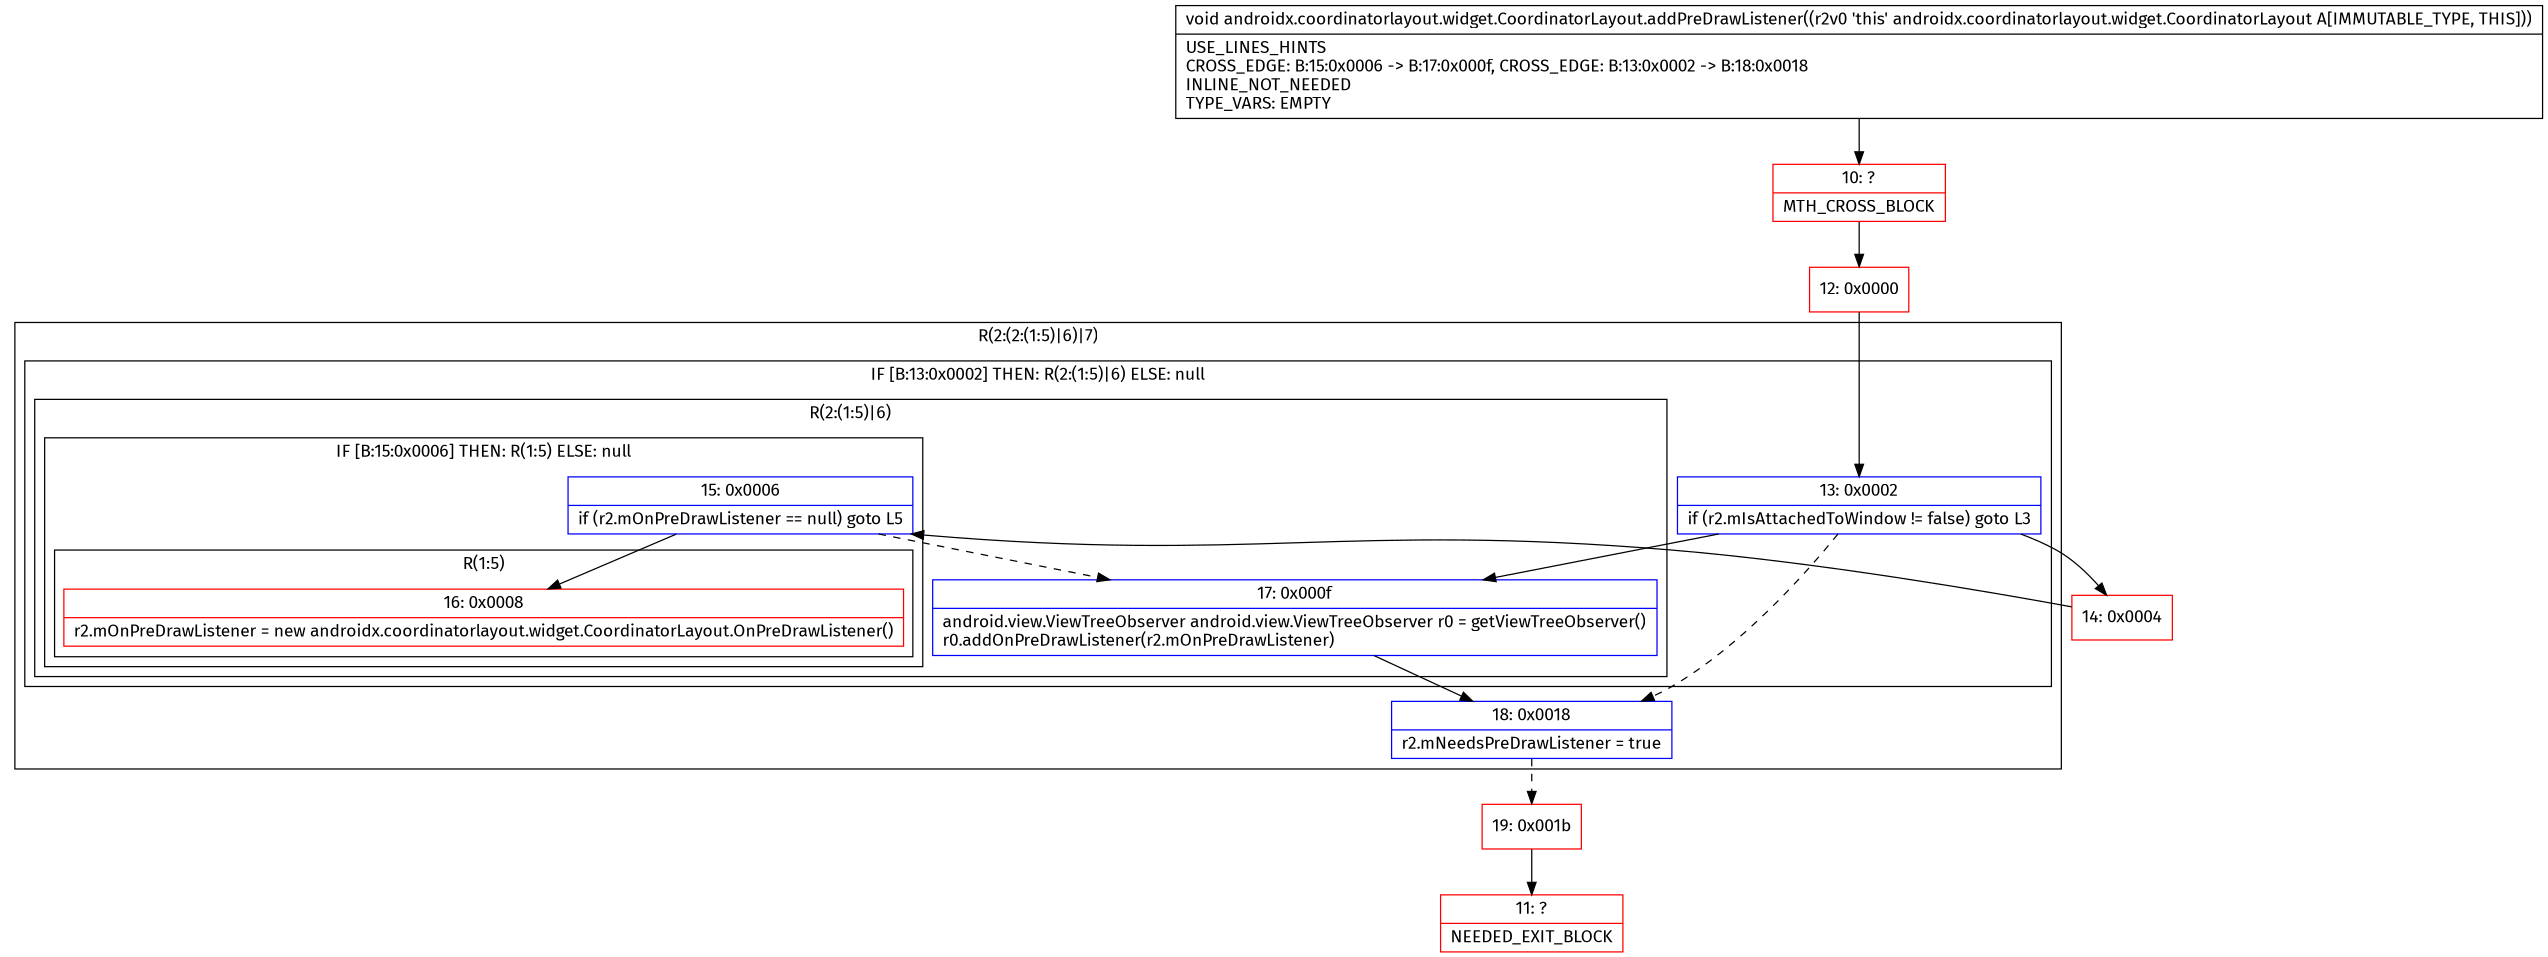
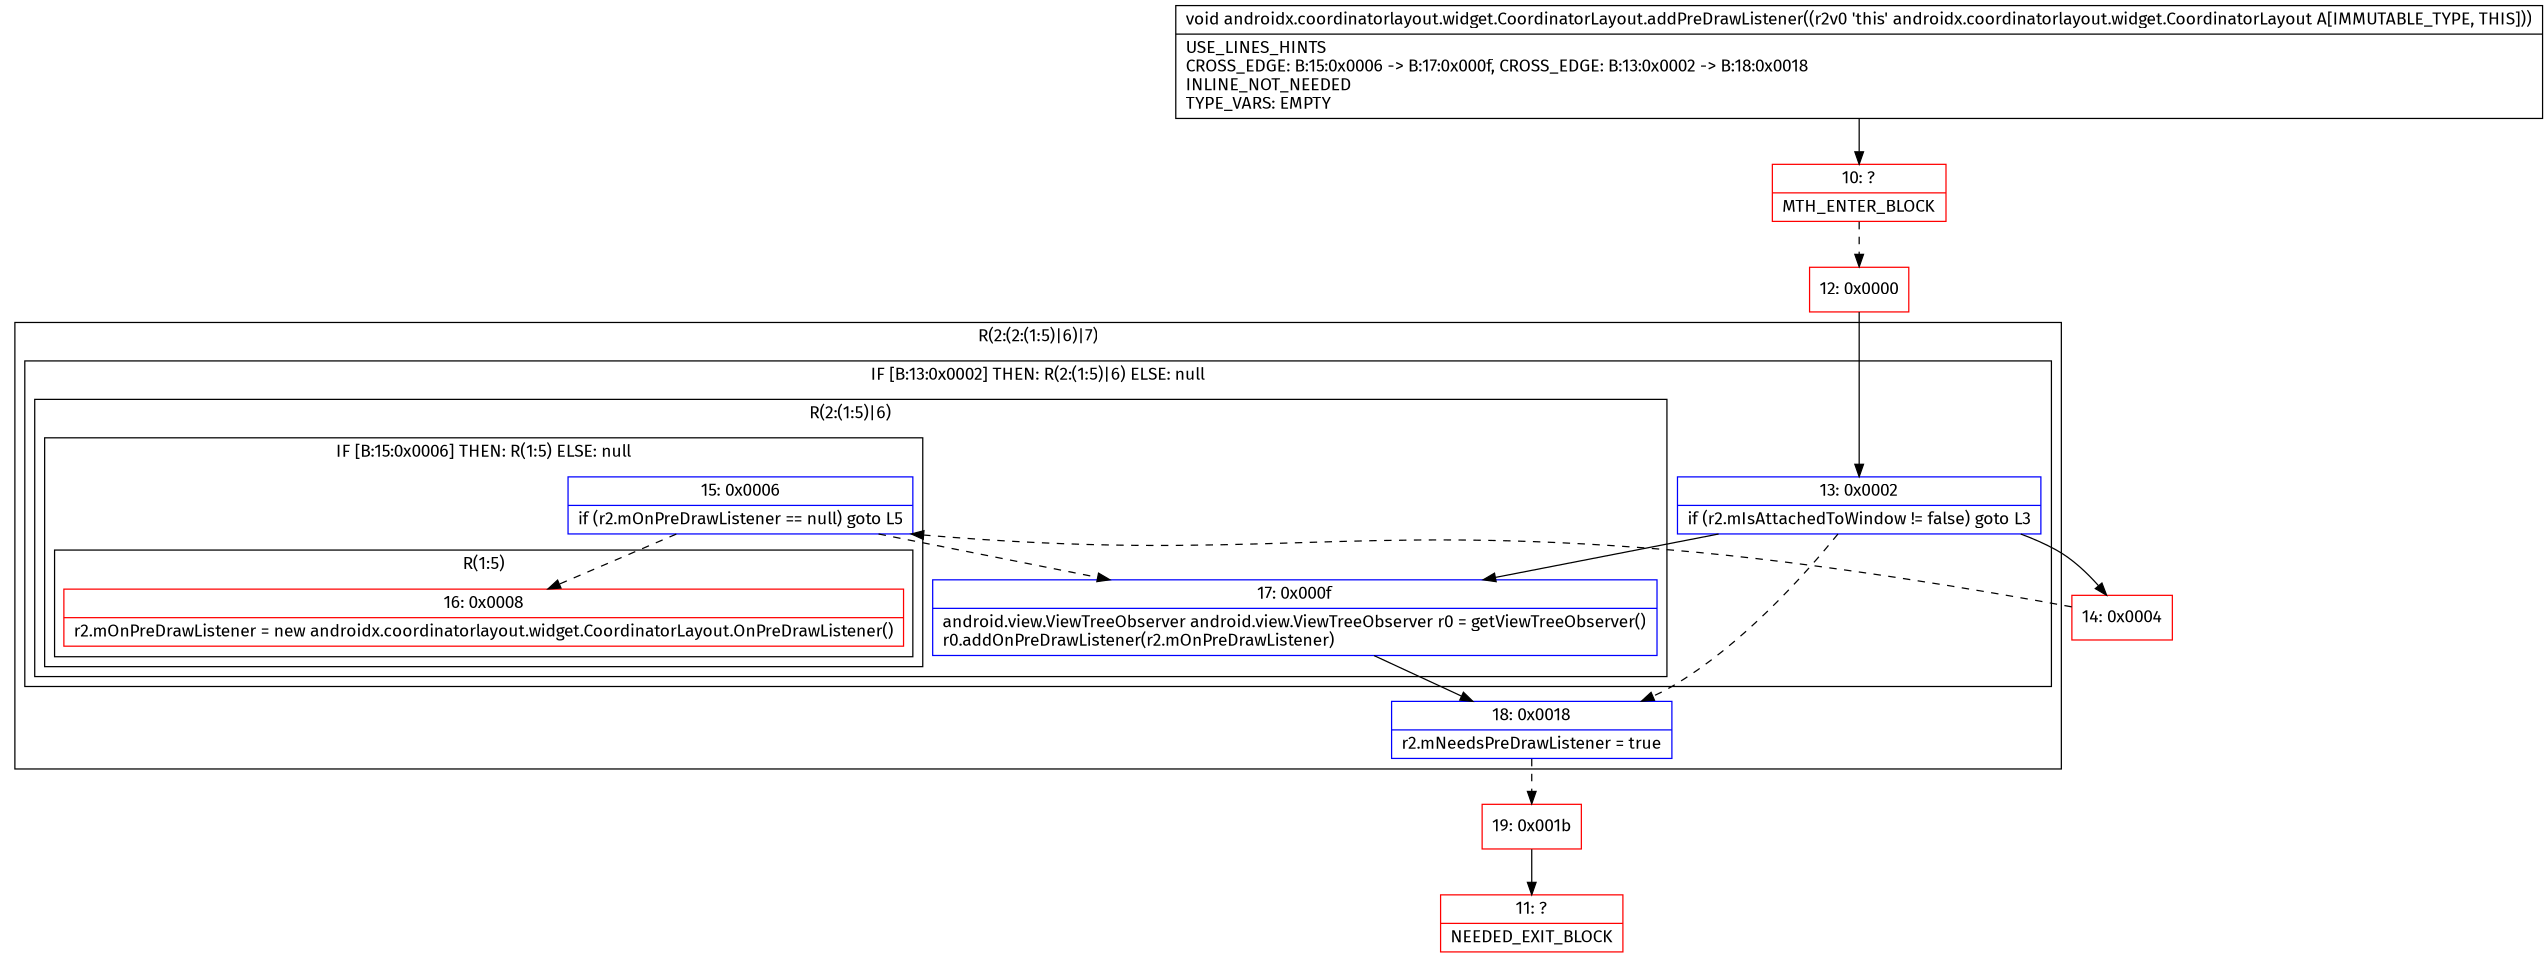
(1859, 207) -> (1859, 207)
(1859, 238) -> (1859, 238)
(1500, 541) -> (1500, 541)
(618, 559) -> (618, 559)
